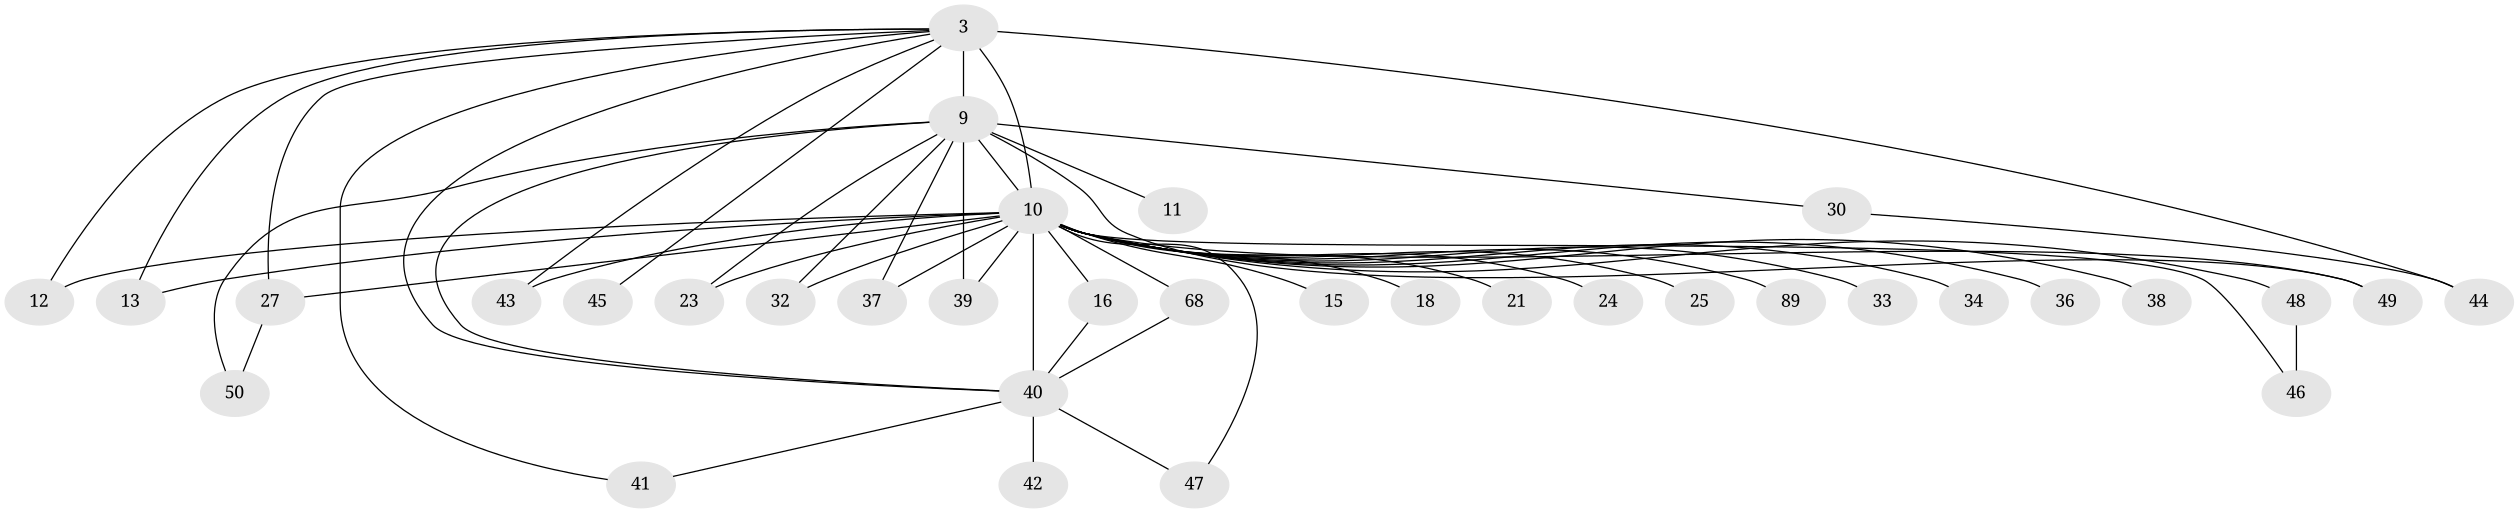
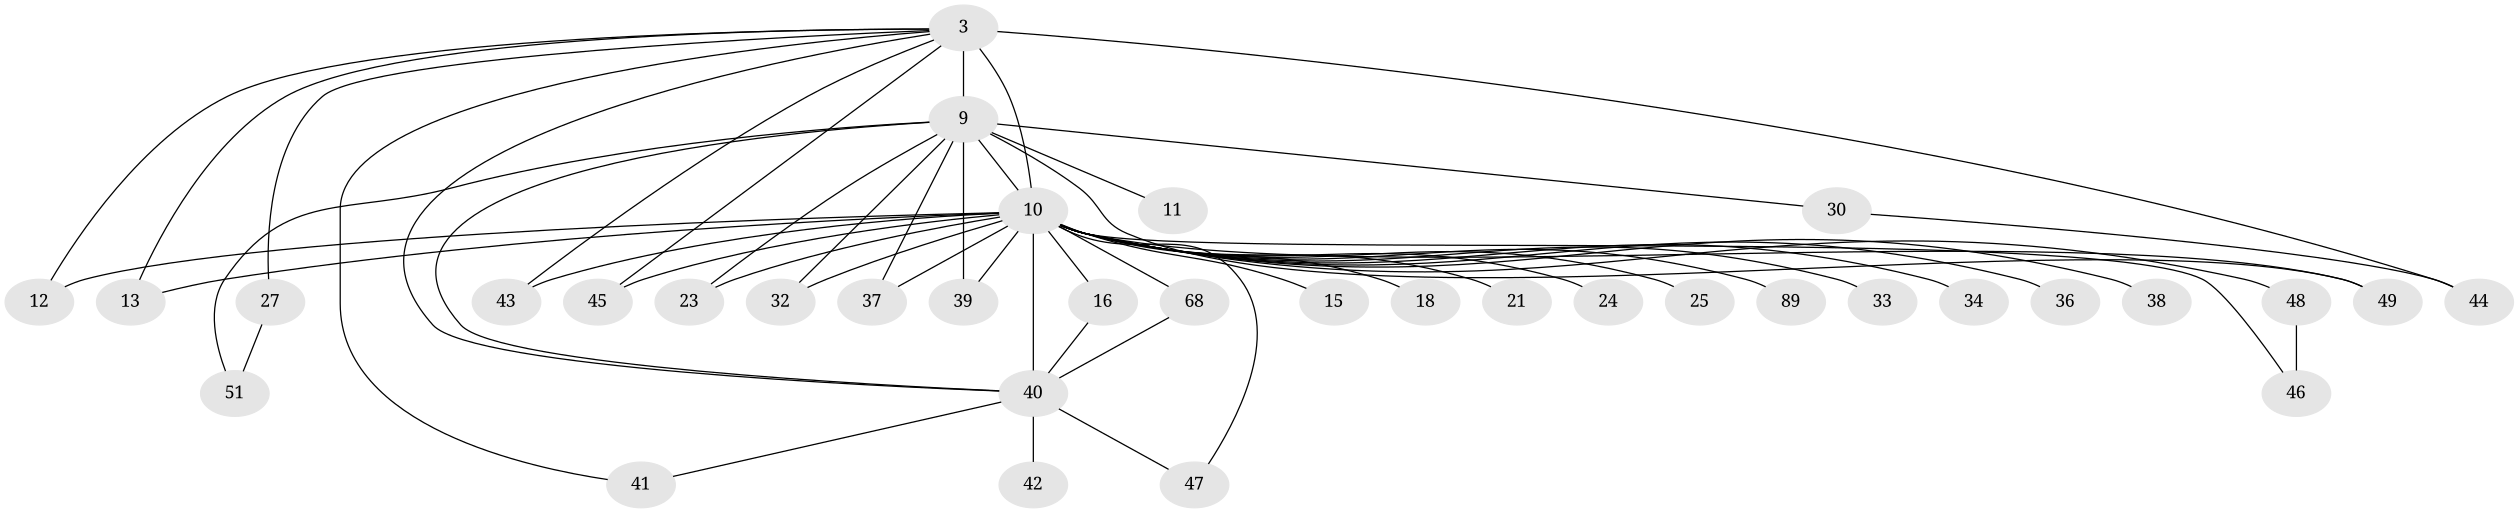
(565, 267) -> (809, 240)
(235, 394) -> (235, 394)
